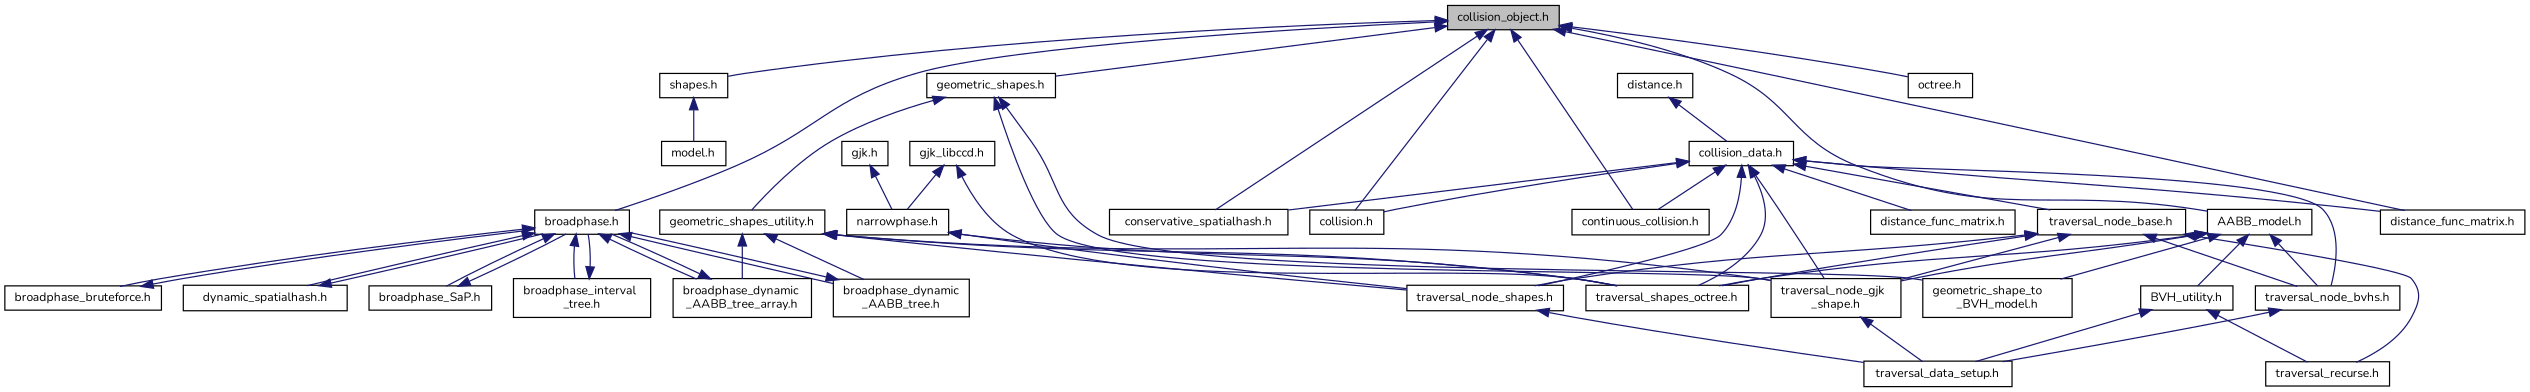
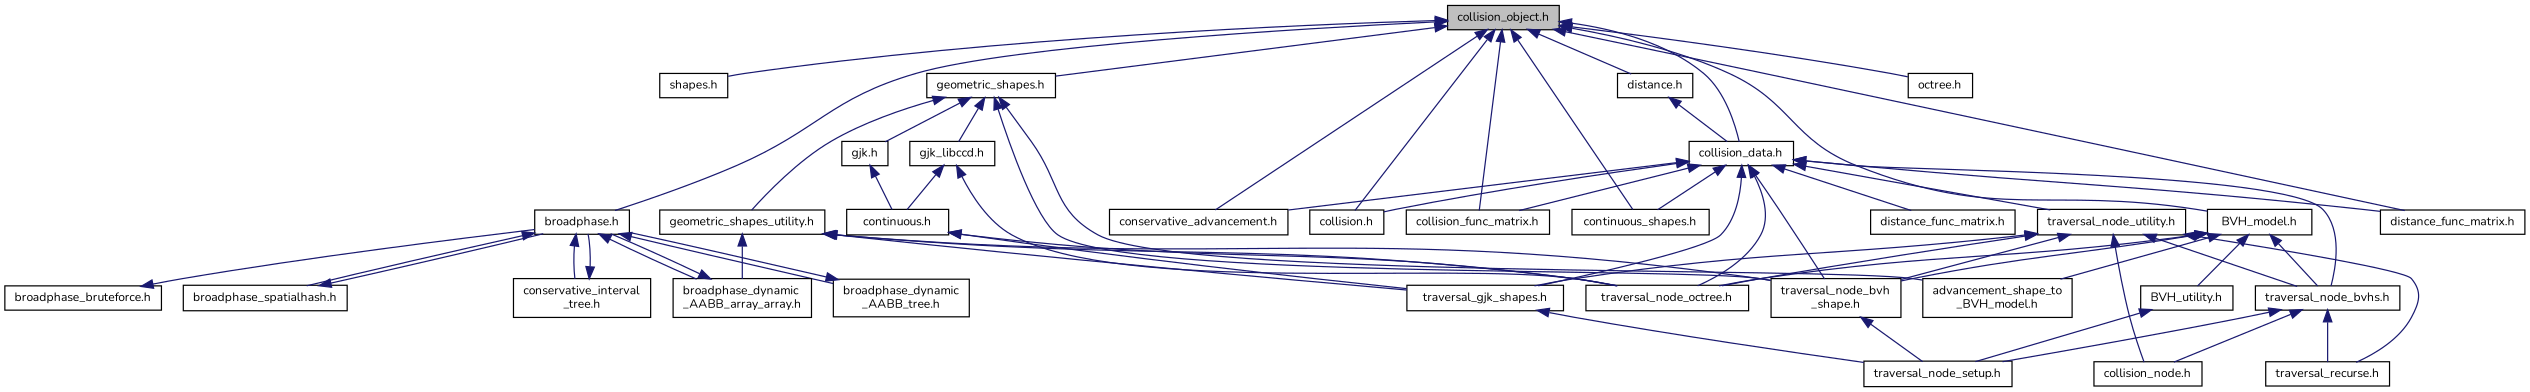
none -> (1585, 54)
none -> (1700, 71)
none -> (922, 122)
none -> (968, 125)
(694, 154) -> none
(898, 222) -> (898, 222)
(1199, 222) -> (1199, 222)
none -> (1478, 222)
(1641, 222) -> (1641, 222)
(2112, 222) -> (2112, 222)
(2260, 222) -> (2260, 222)
(321, 254) -> none
(820, 259) -> none
(265, 298) -> (265, 298)
(430, 298) -> none
(582, 298) -> (582, 298)
(742, 298) -> (742, 298)
(1485, 298) -> (1485, 298)
(1667, 298) -> (1667, 298)
(1836, 298) -> (1836, 298)
(1997, 298) -> (1997, 298)
(2263, 339) -> (2328, 342)
(1938, 374) -> (1938, 374)
none -> (2148, 374)
